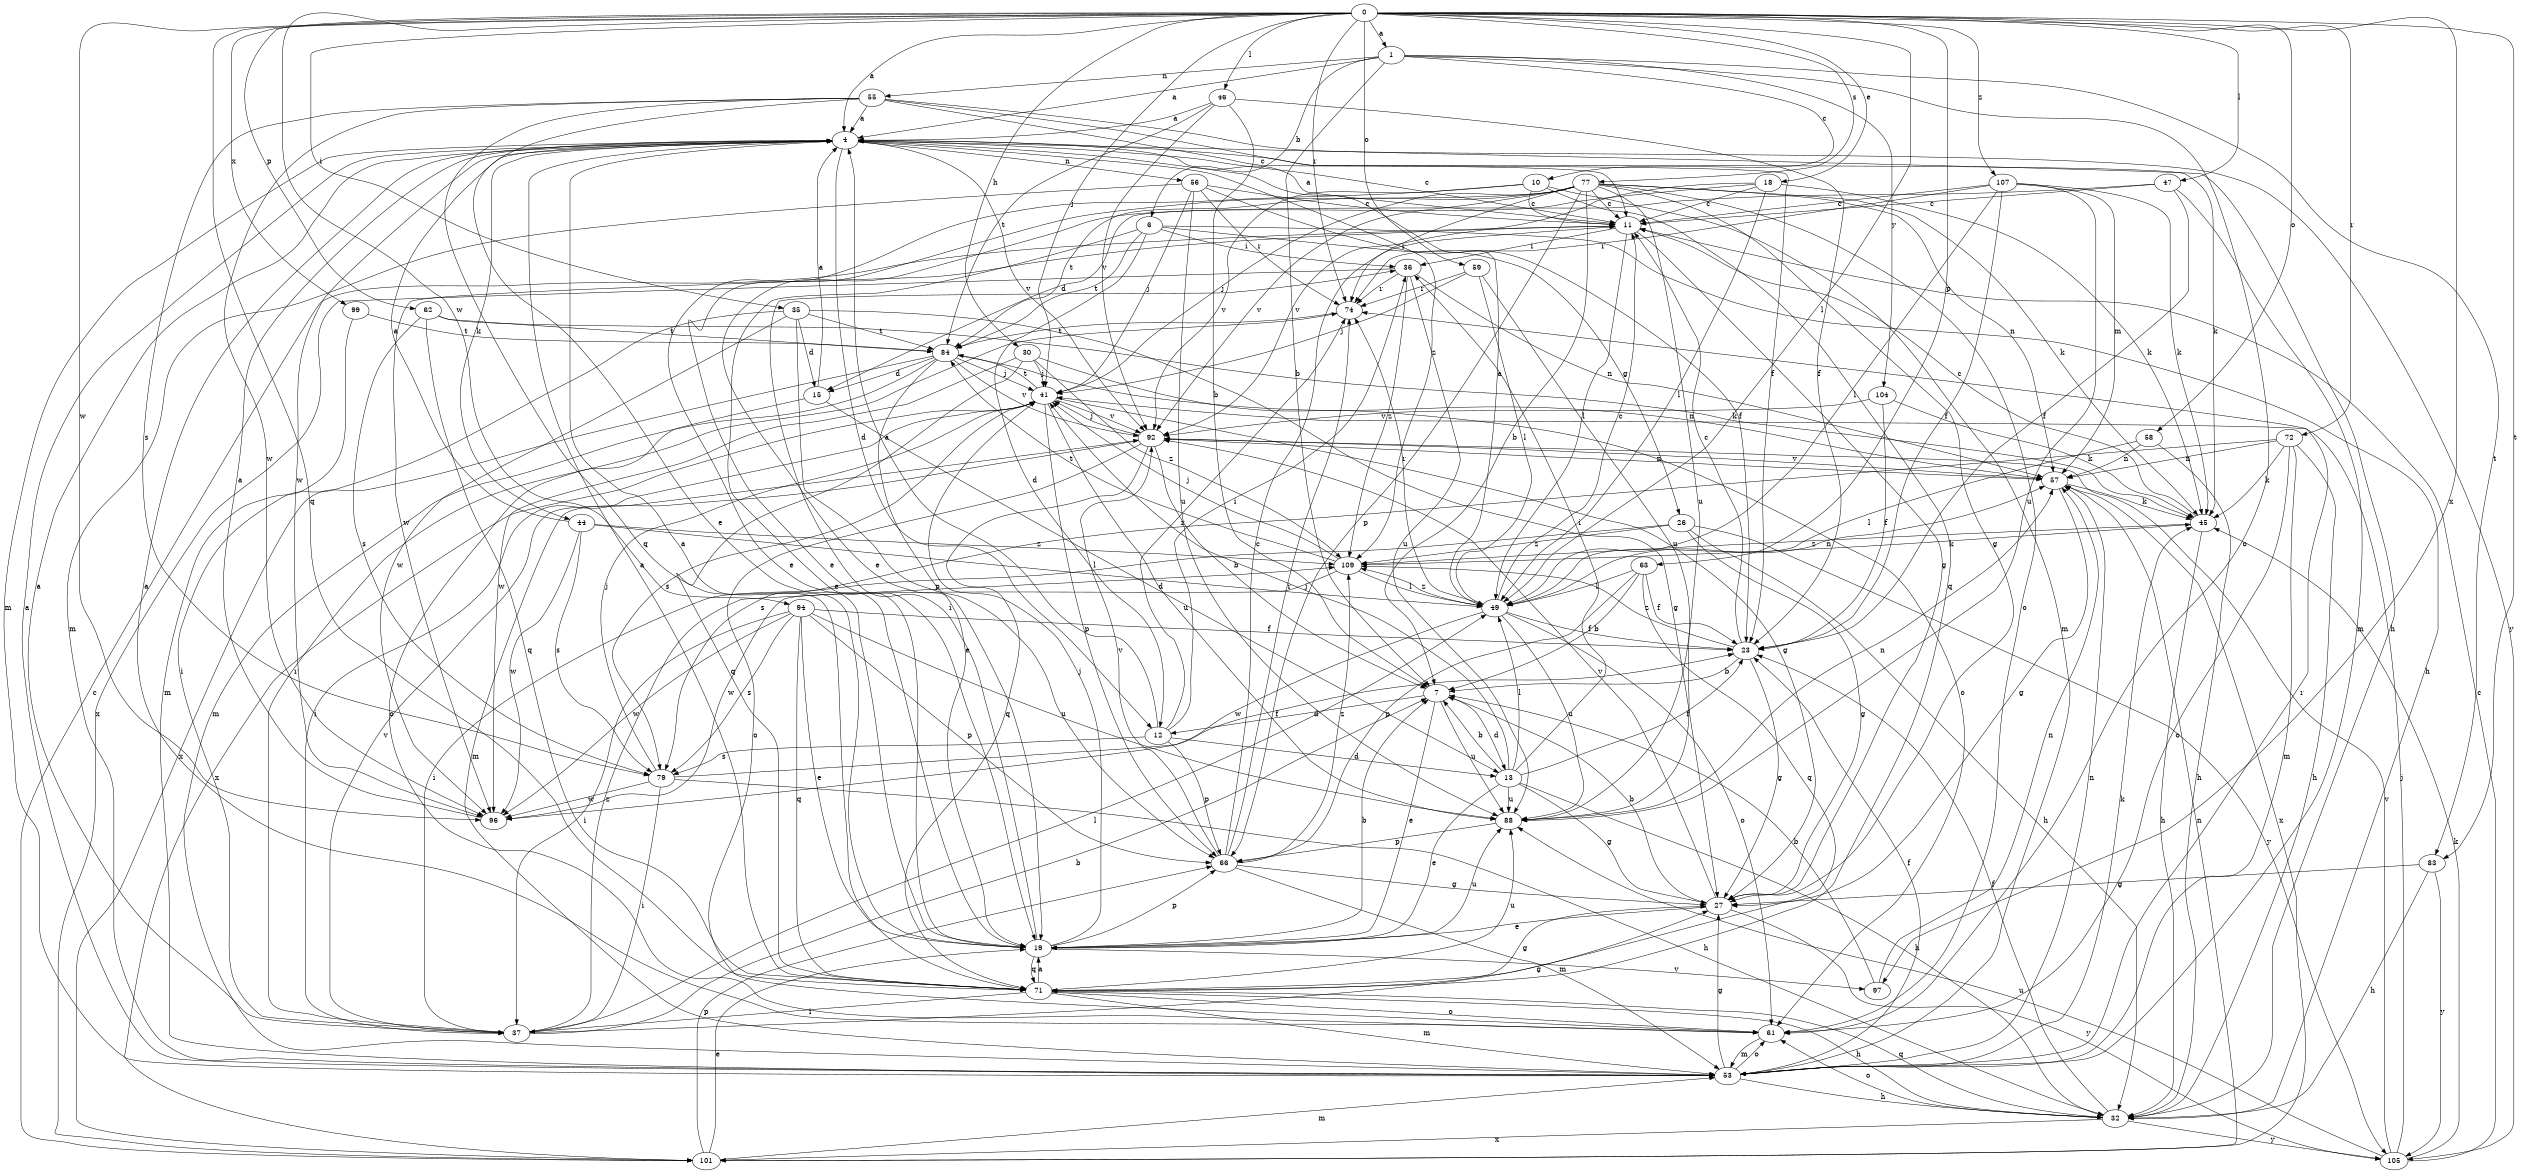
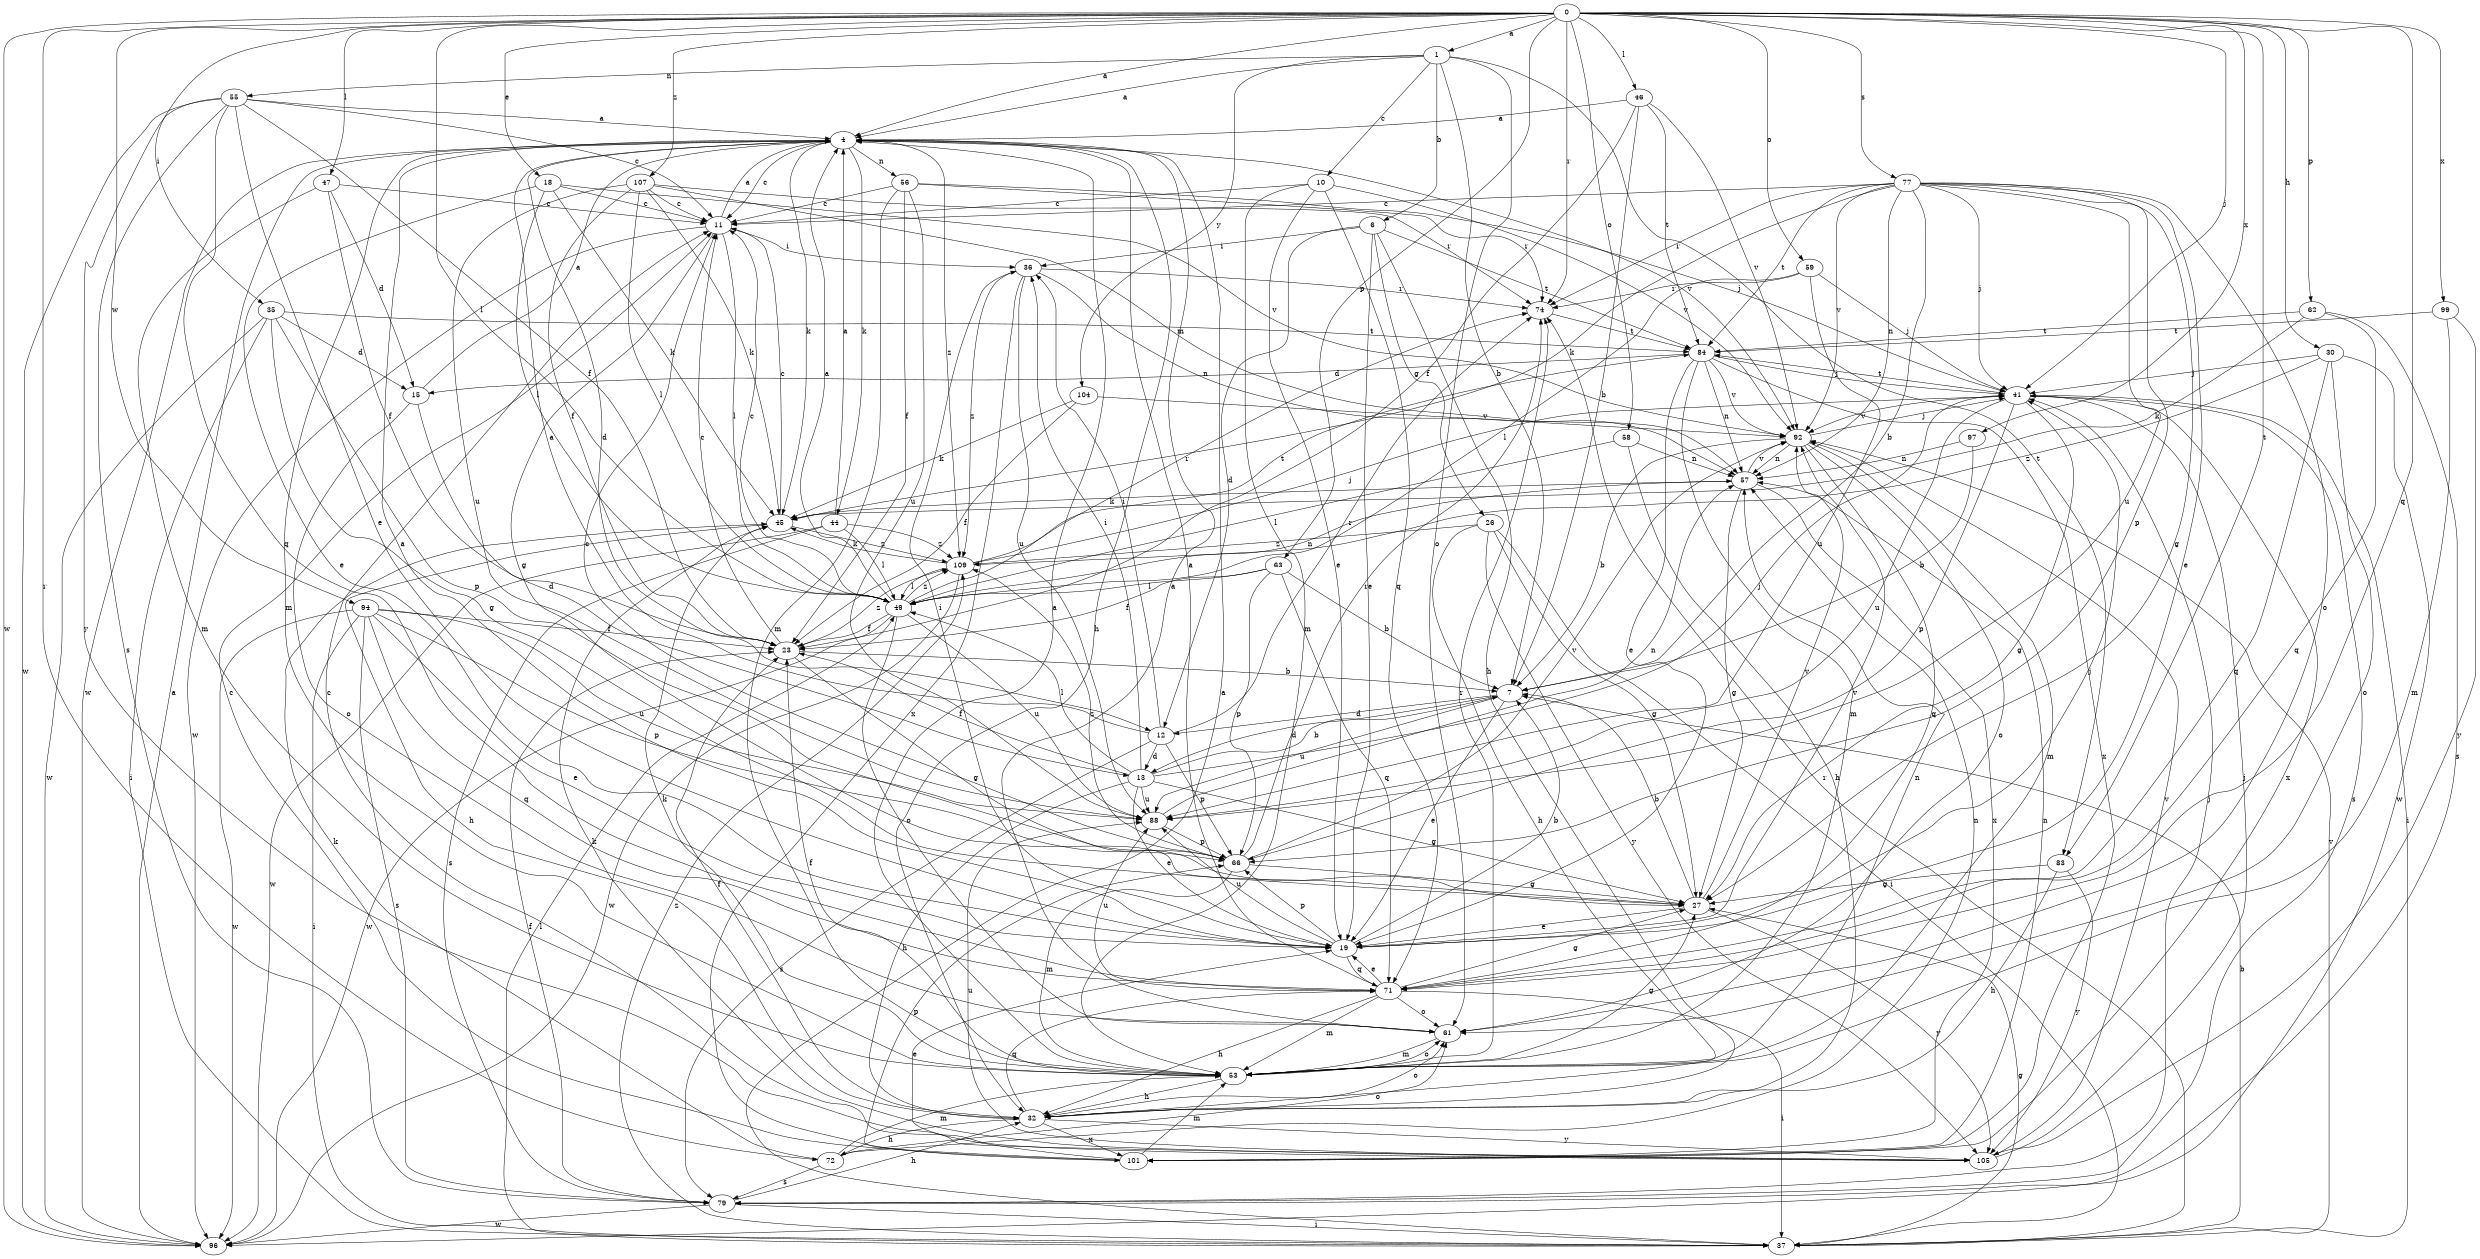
(2305, 804) -> (948, 1125)
none -> (2422, 808)
(1456, 960) -> (1760, 842)
(1041, 970) -> (1374, 970)
